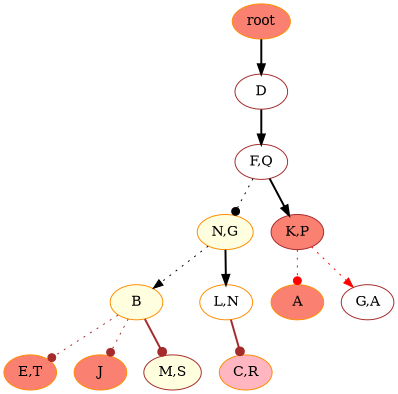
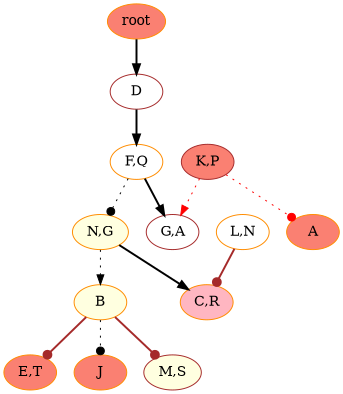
(261, 162) -> (136, 162)
(277, 193) -> (152, 193)
(226, 262) -> (150, 265)
(120, 334) -> (100, 334)
(87, 335) -> (68, 334)
